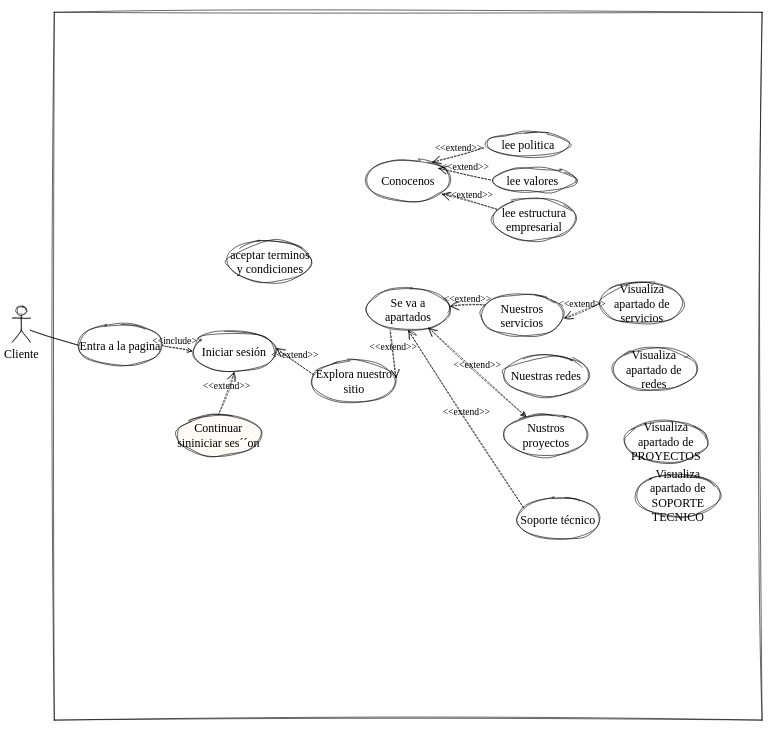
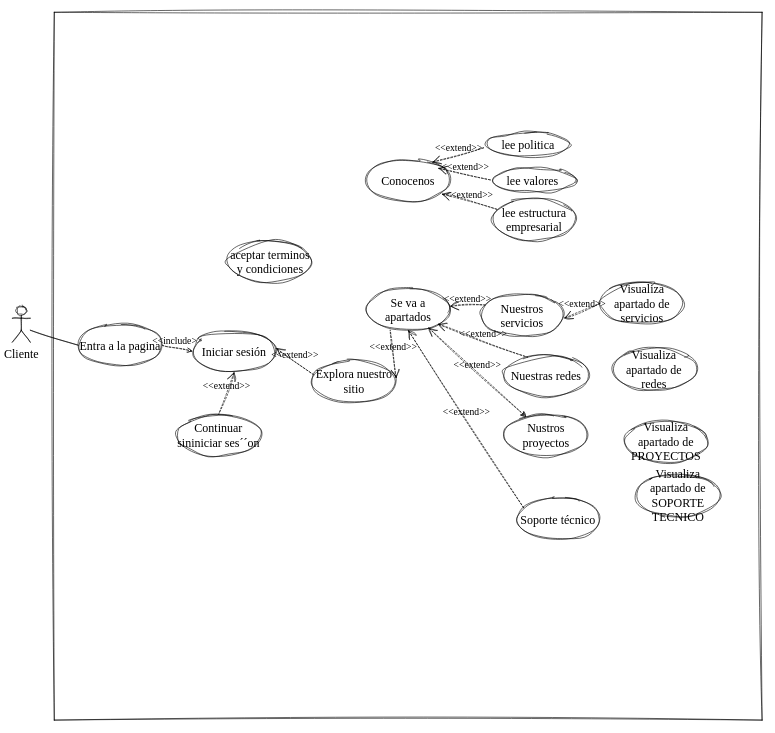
none -> (481, 340)
(219, 435) -> (219, 435)
